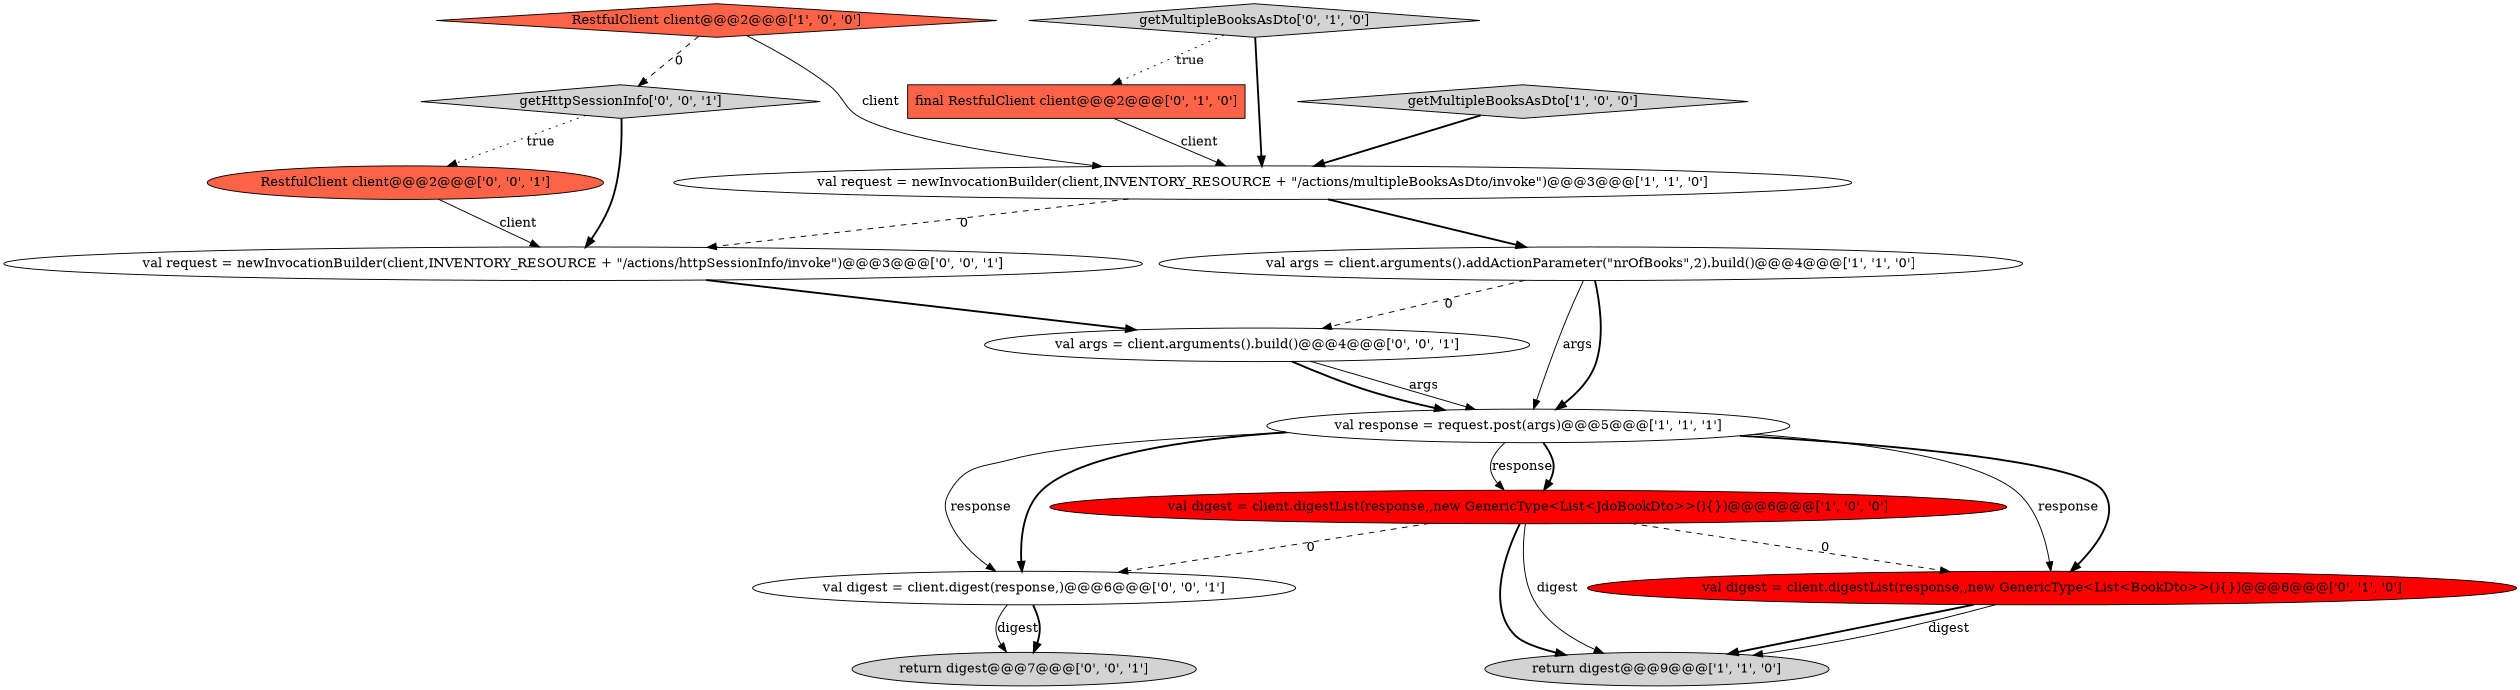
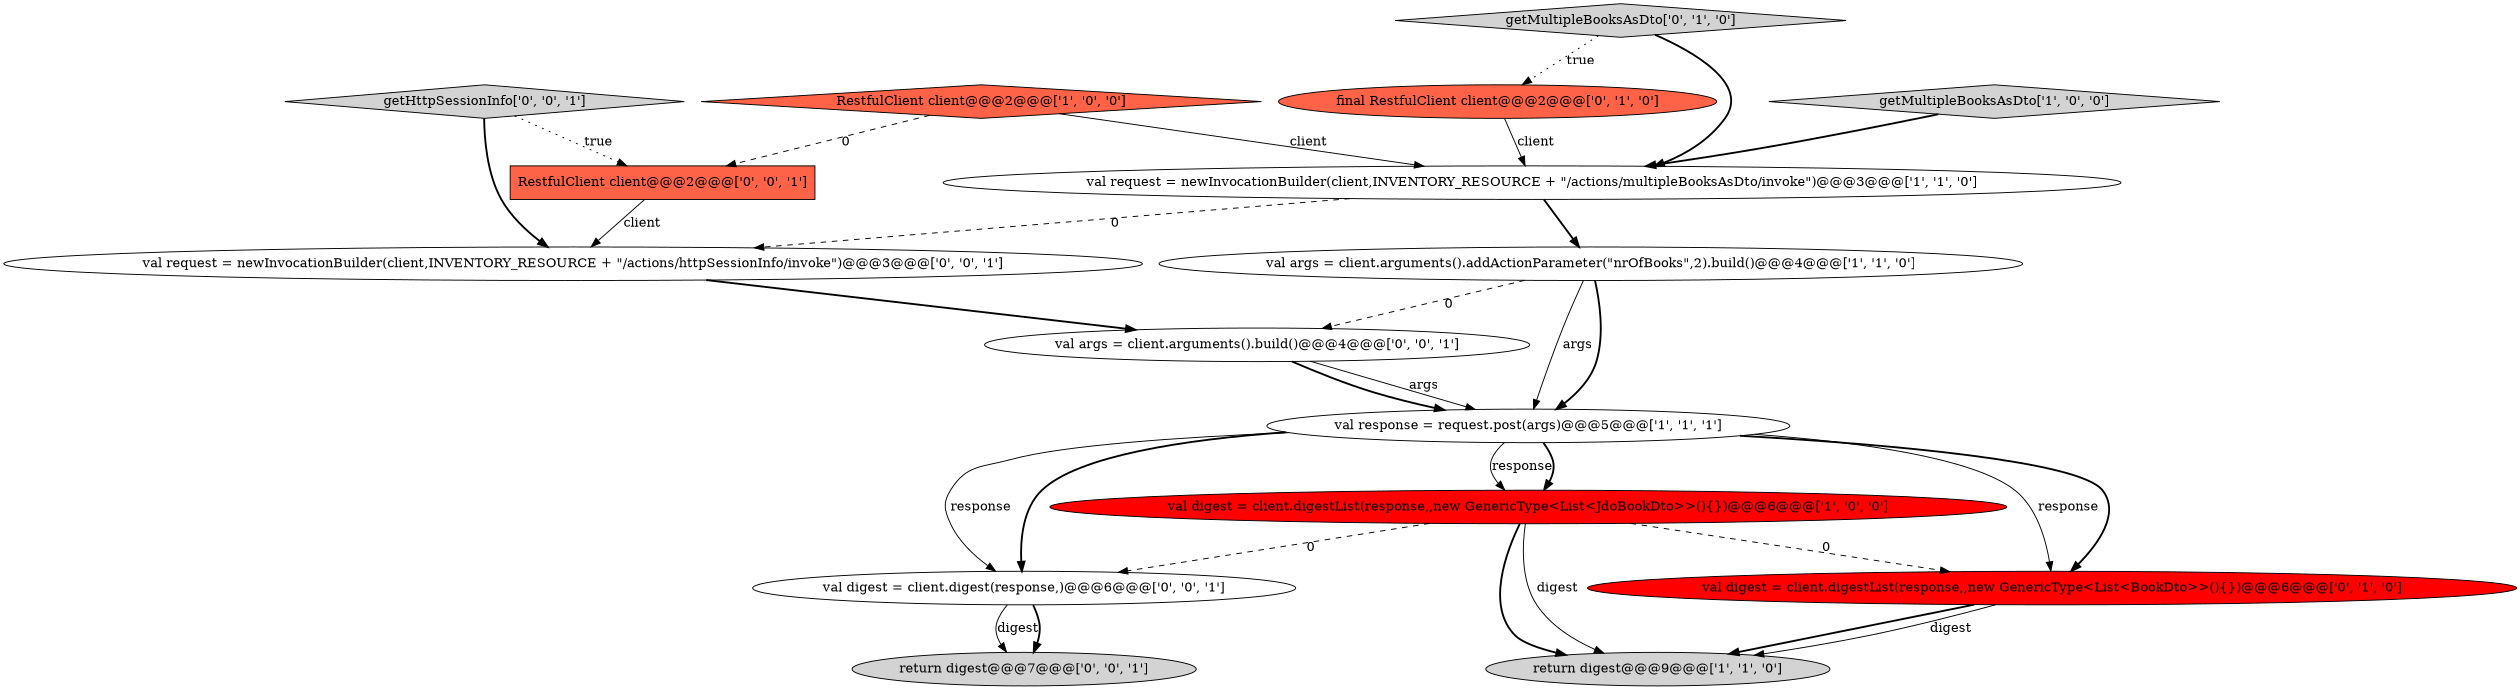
(672, 58) -> (833, 139)
(1076, 102) -> (1498, 102)
(405, 183) -> (663, 183)
